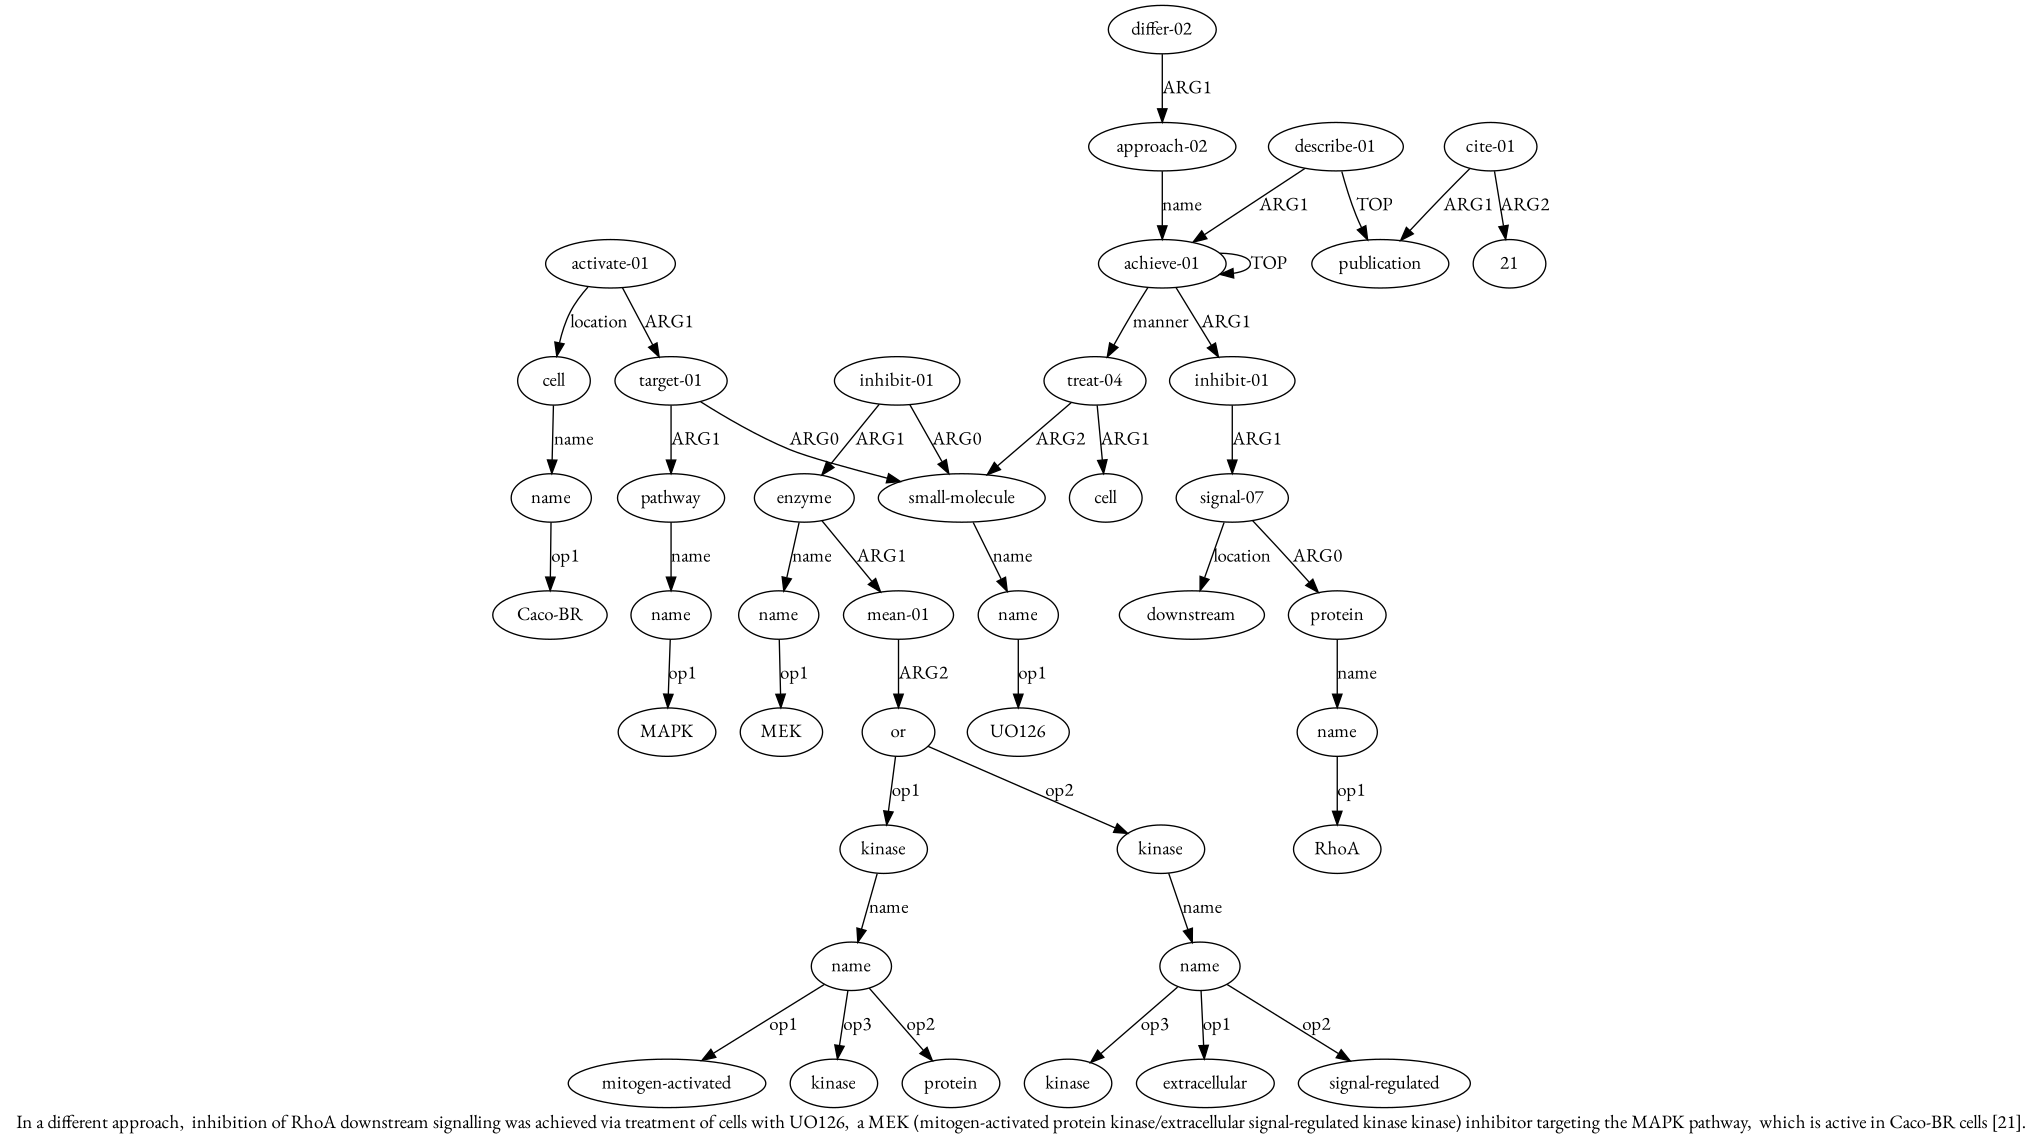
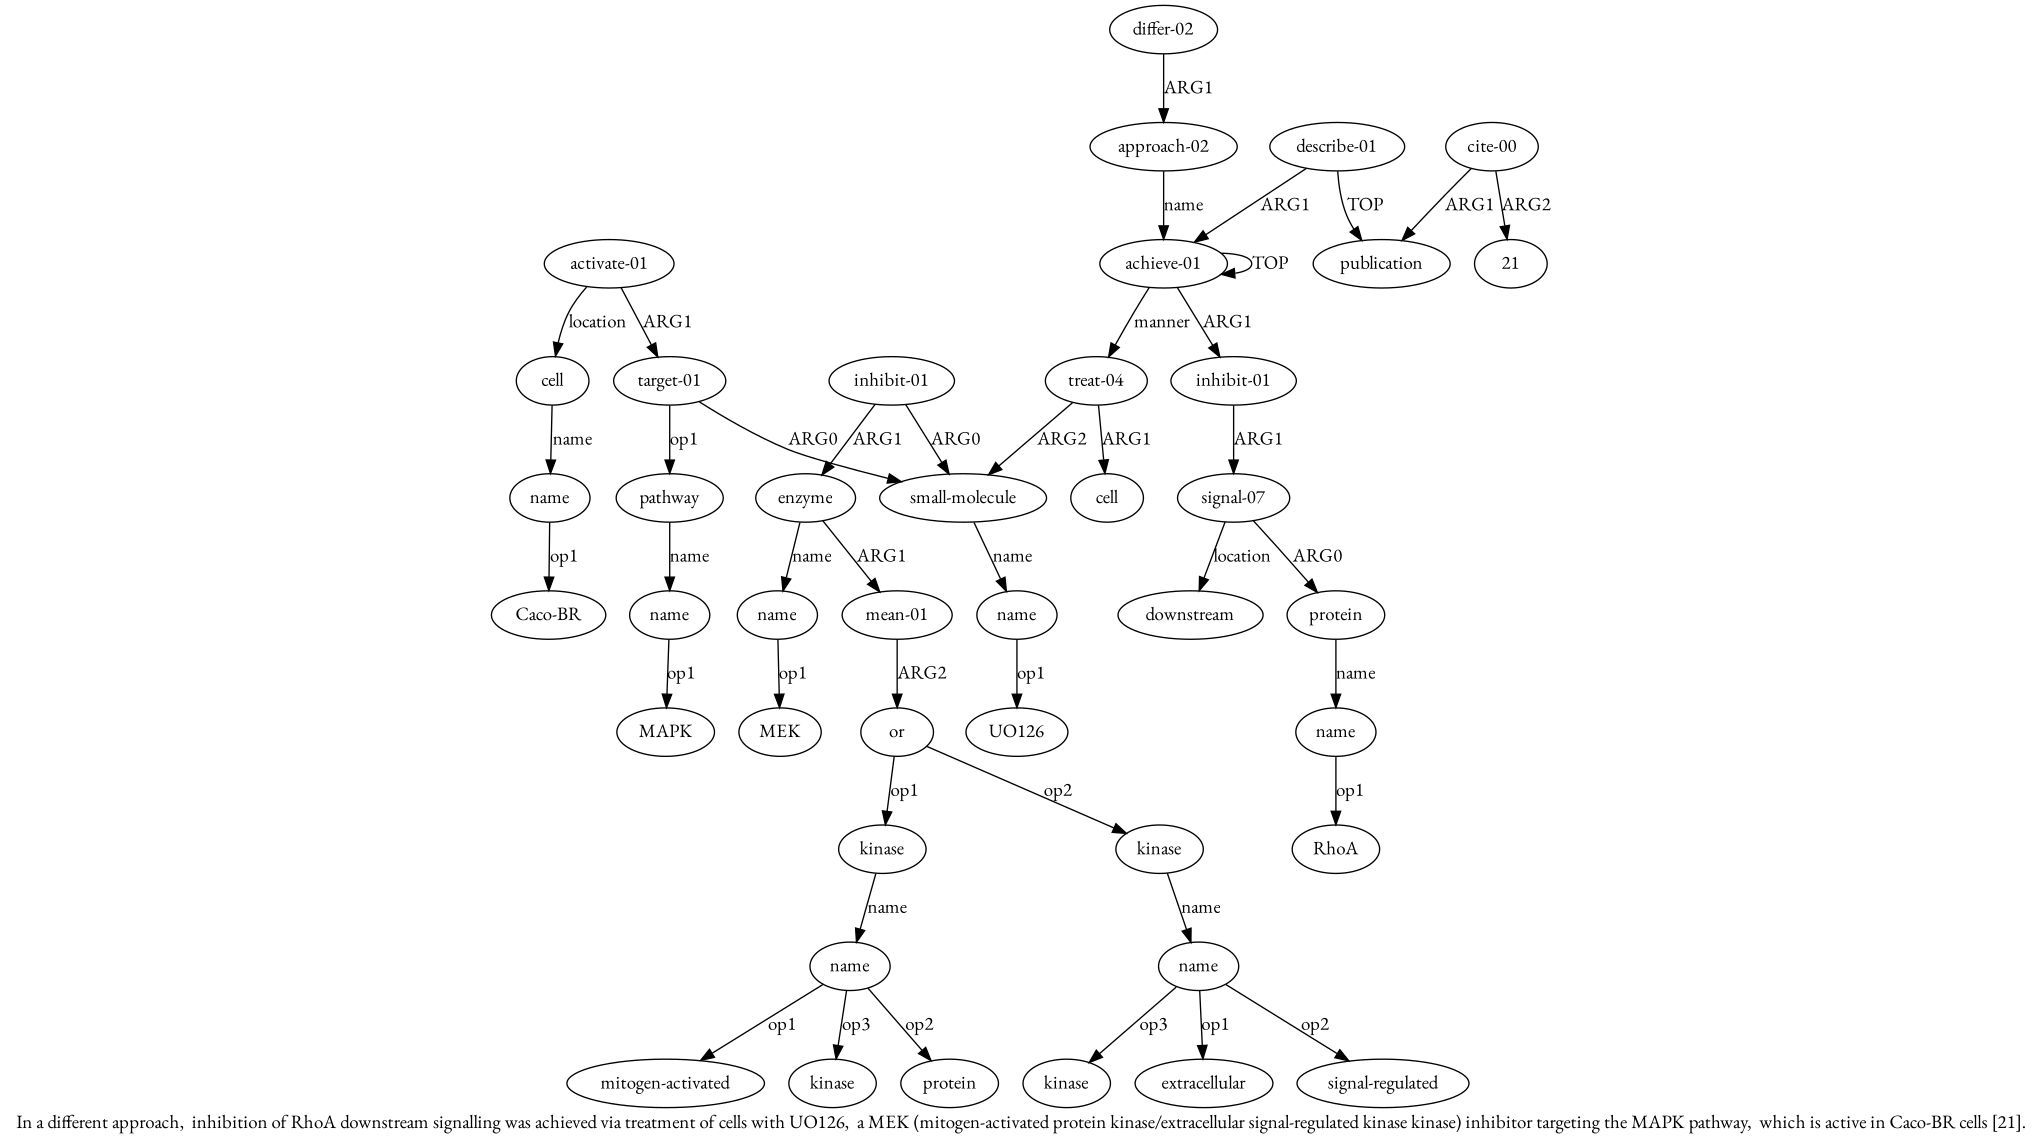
(1491, 147) -> (1492, 147)
(696, 439) -> (685, 439)
